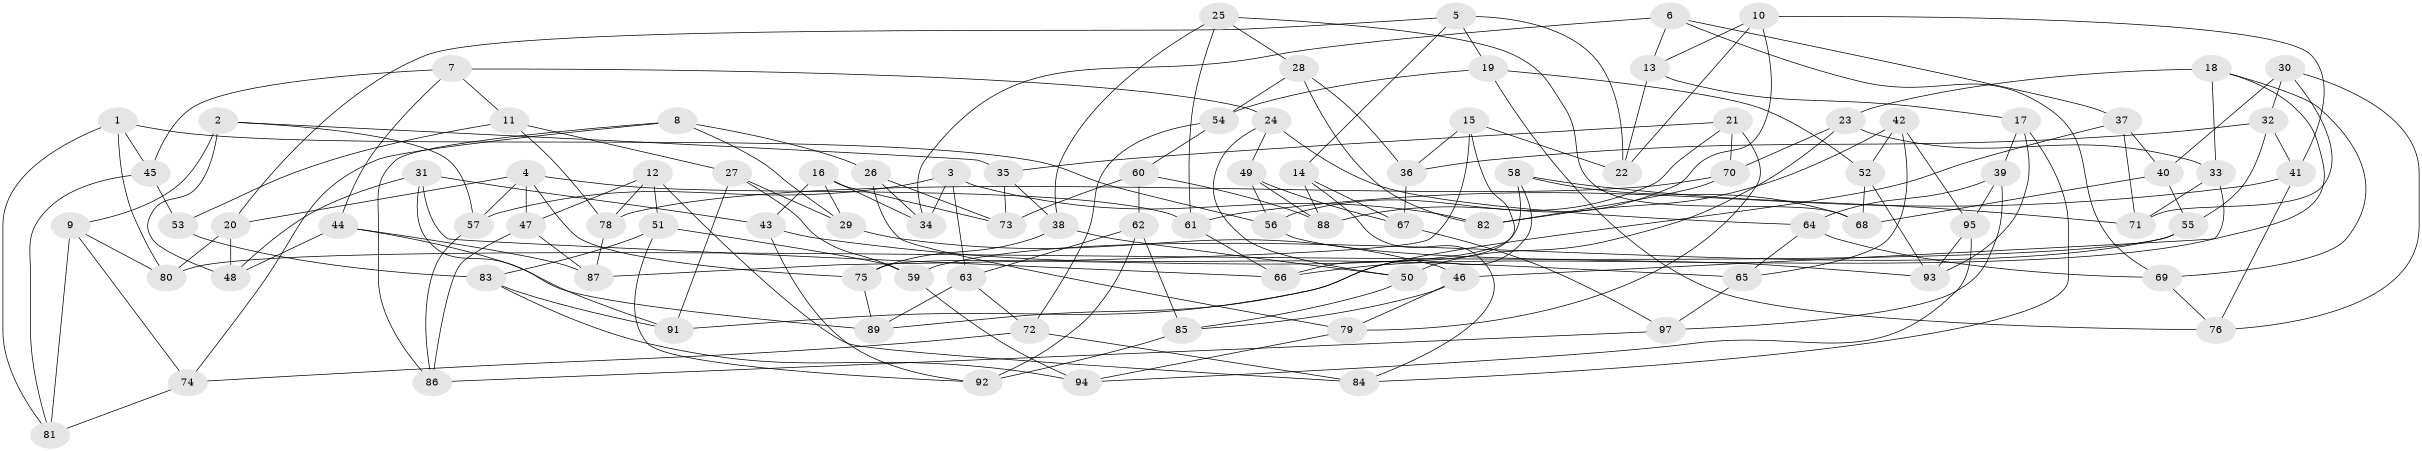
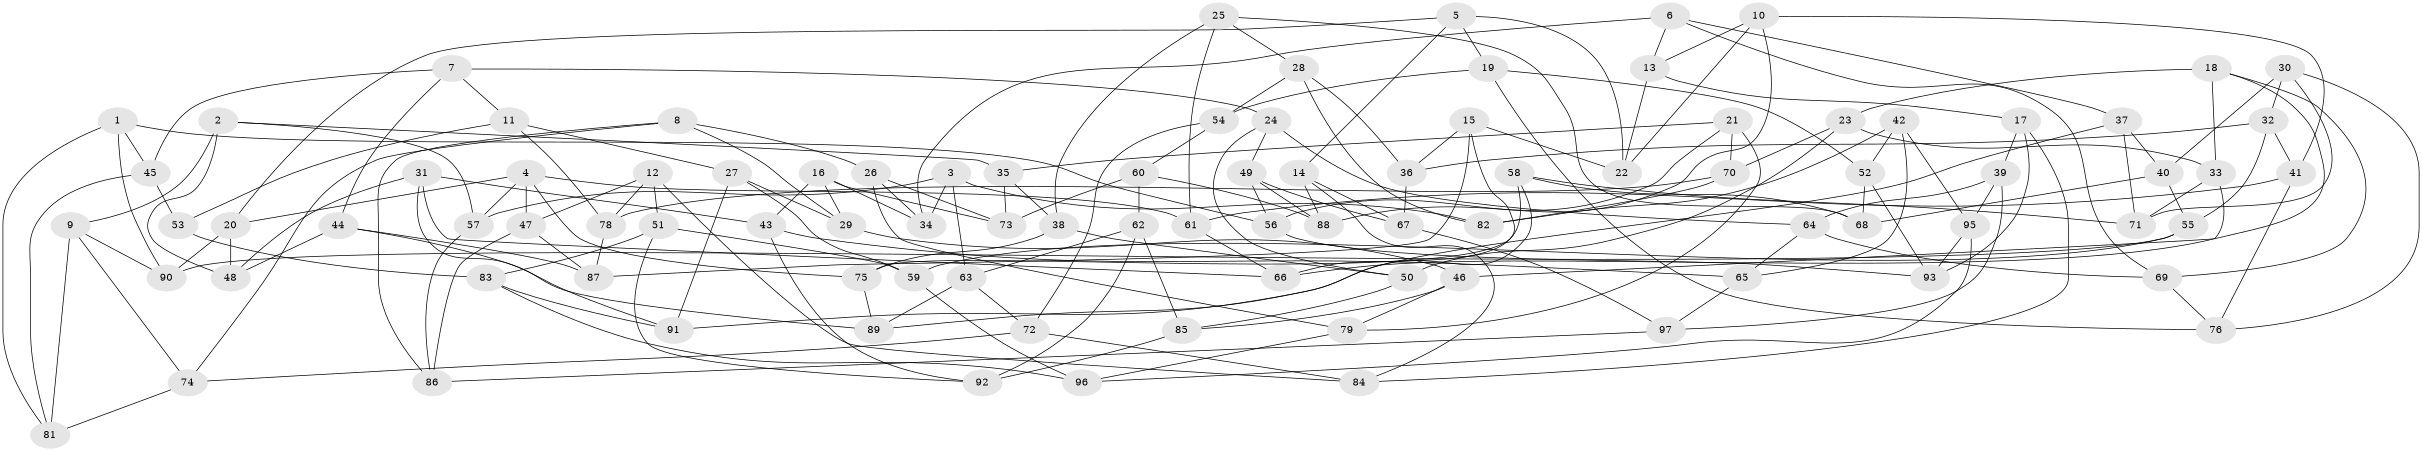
(167, 278) -> (167, 278)
(1082, 383) -> (1082, 383)
